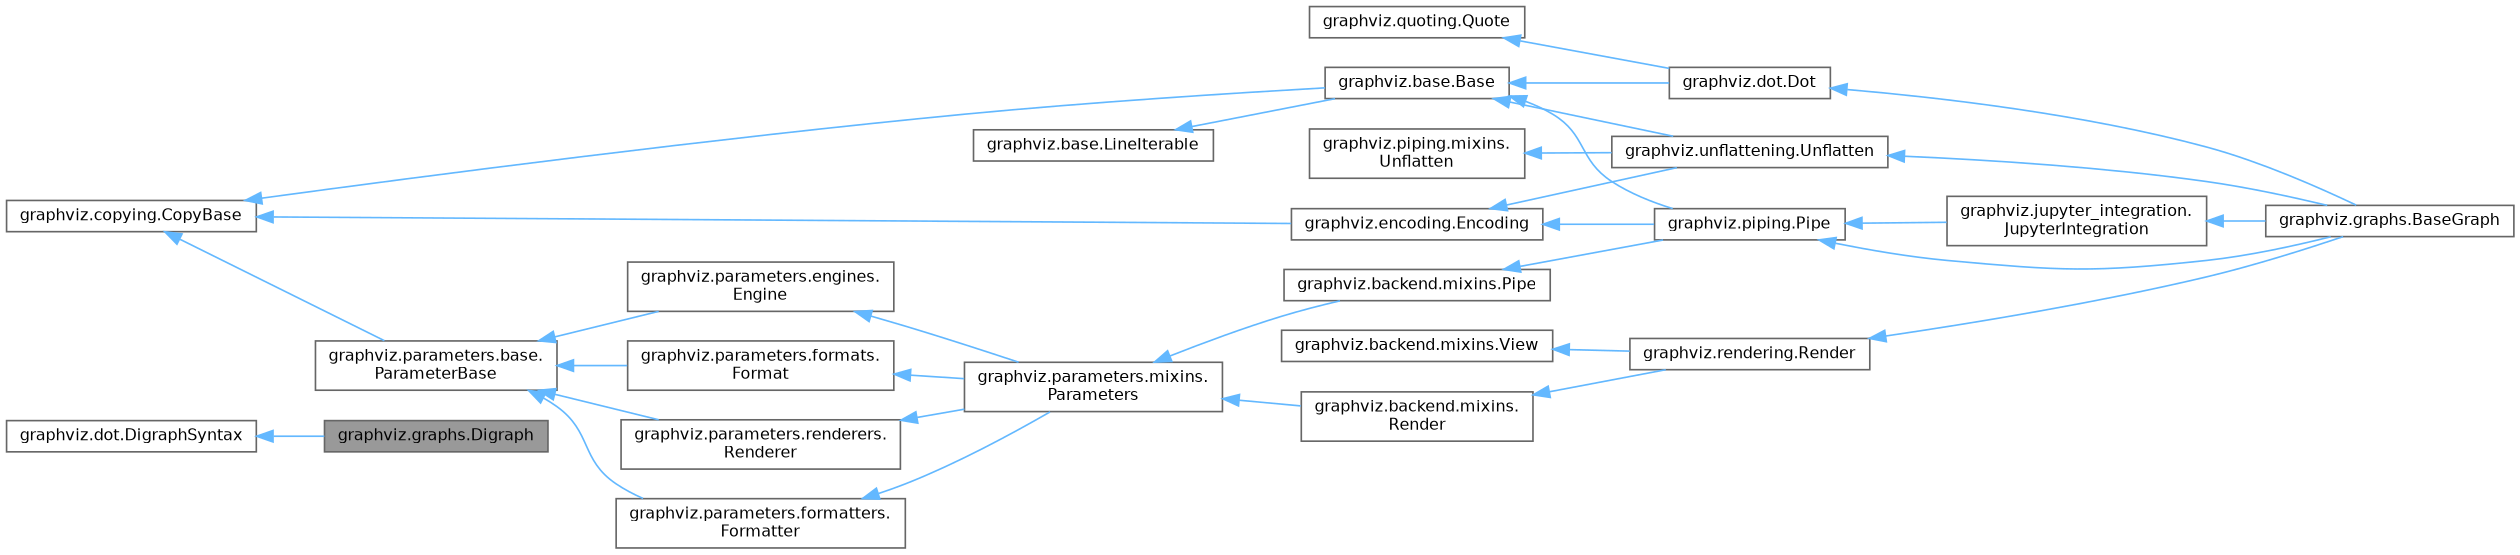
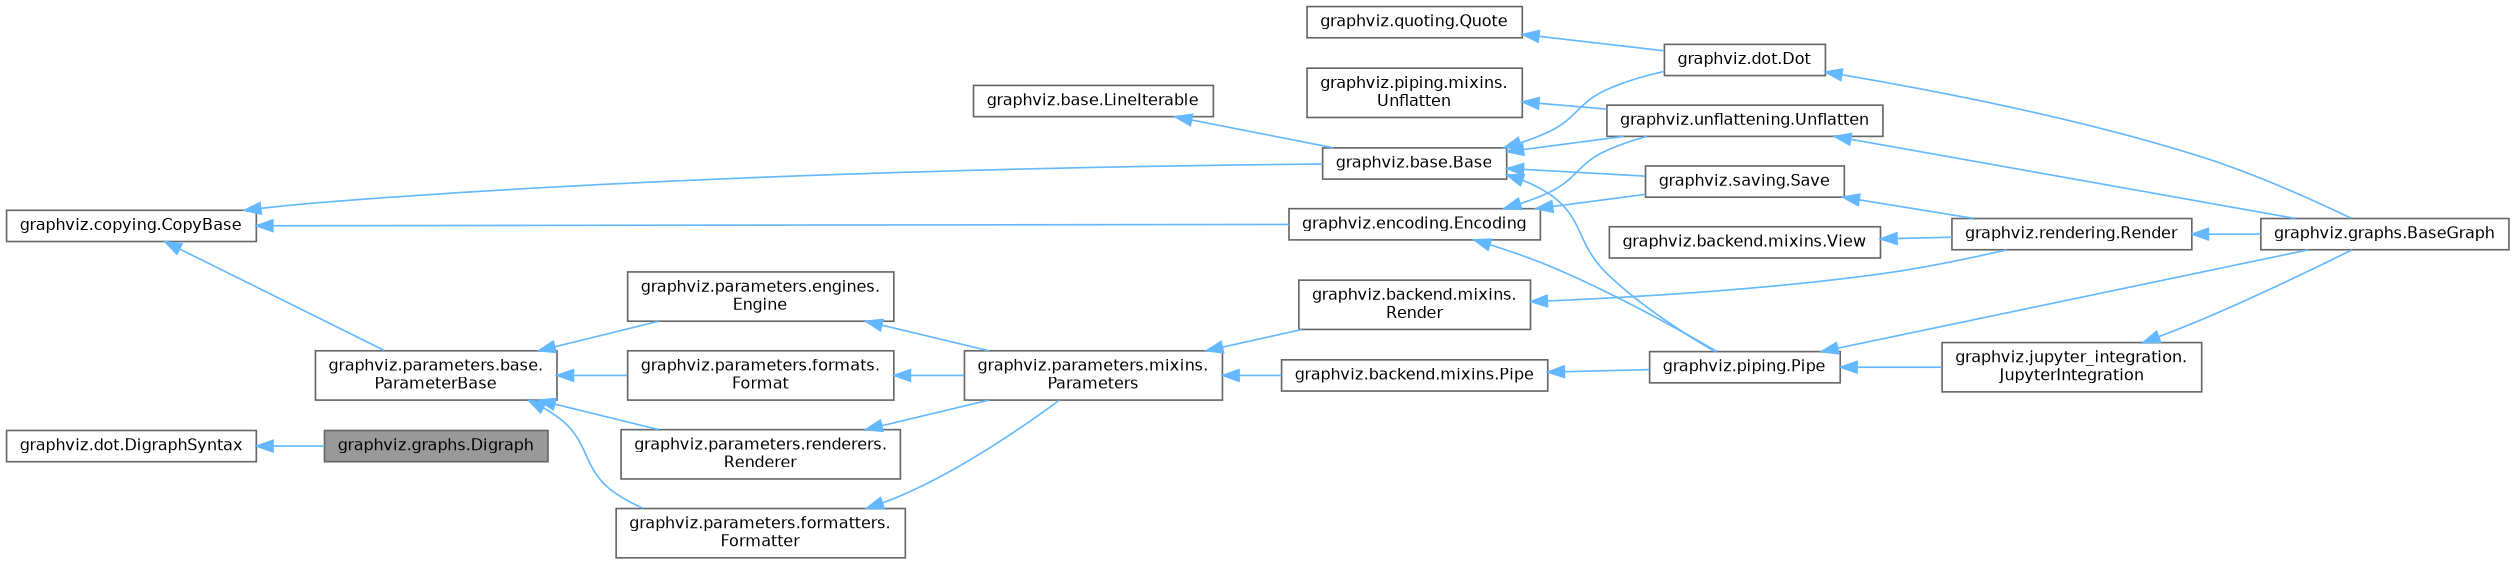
none -> (1745, 182)
